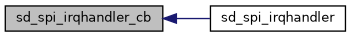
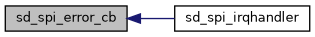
(84, 19) -> (66, 19)
